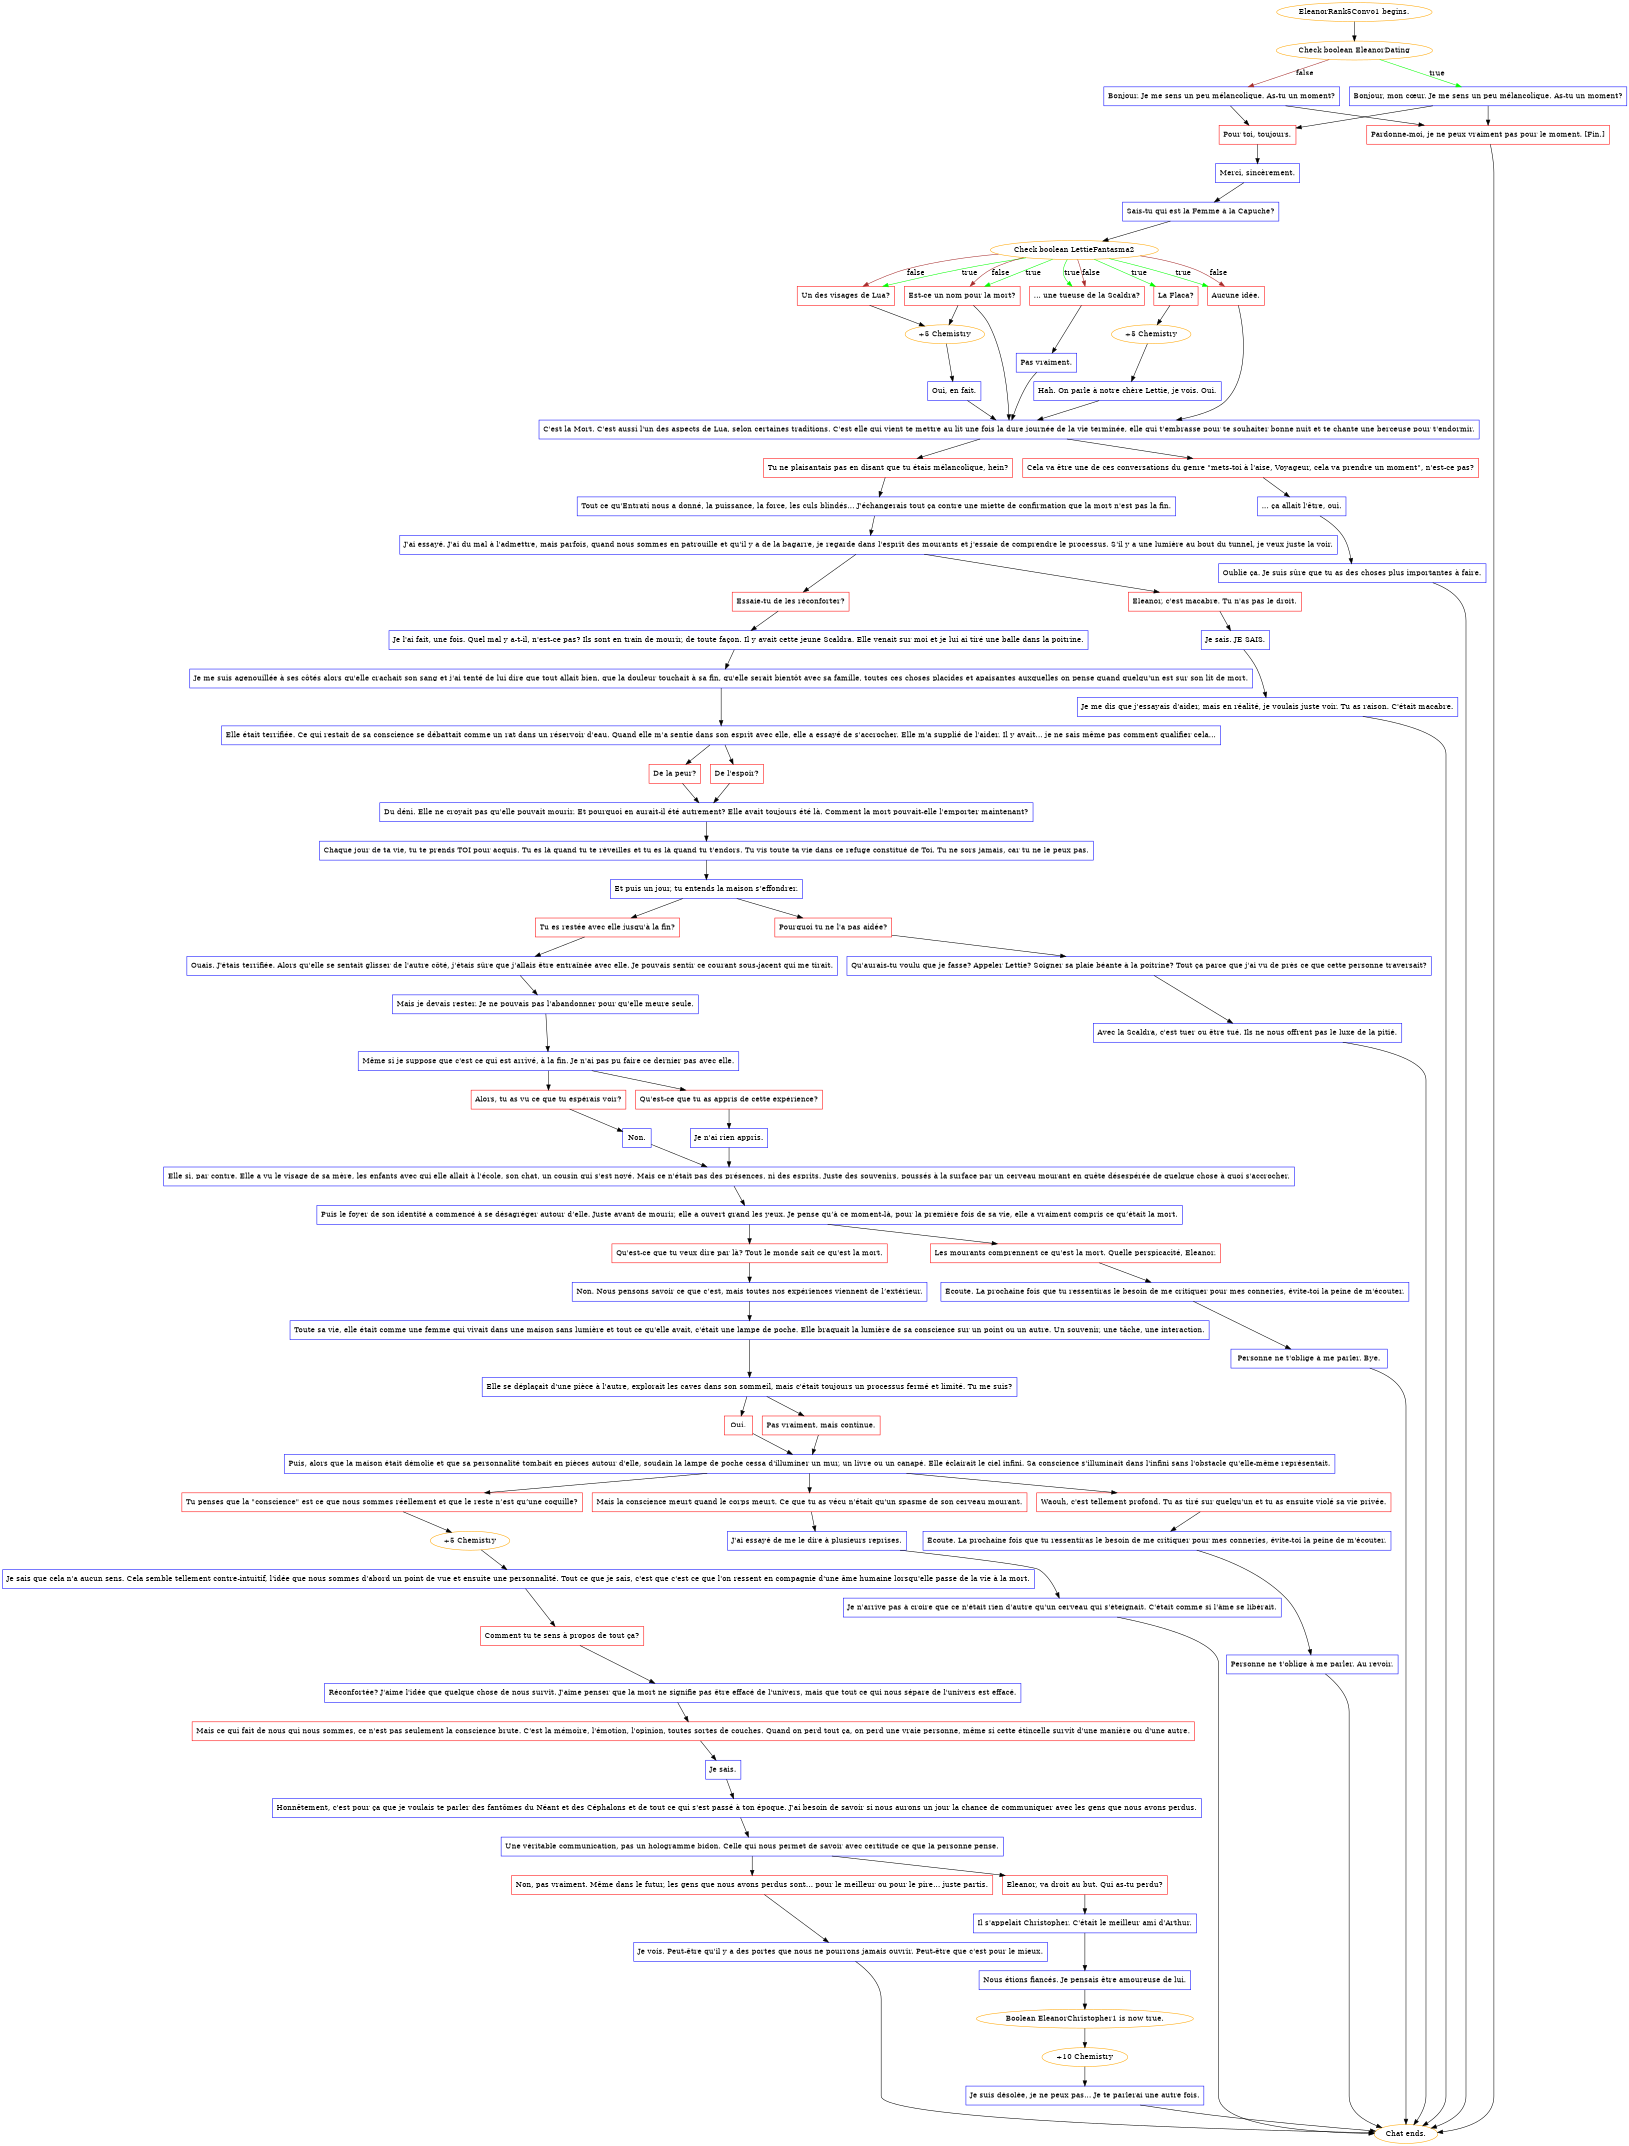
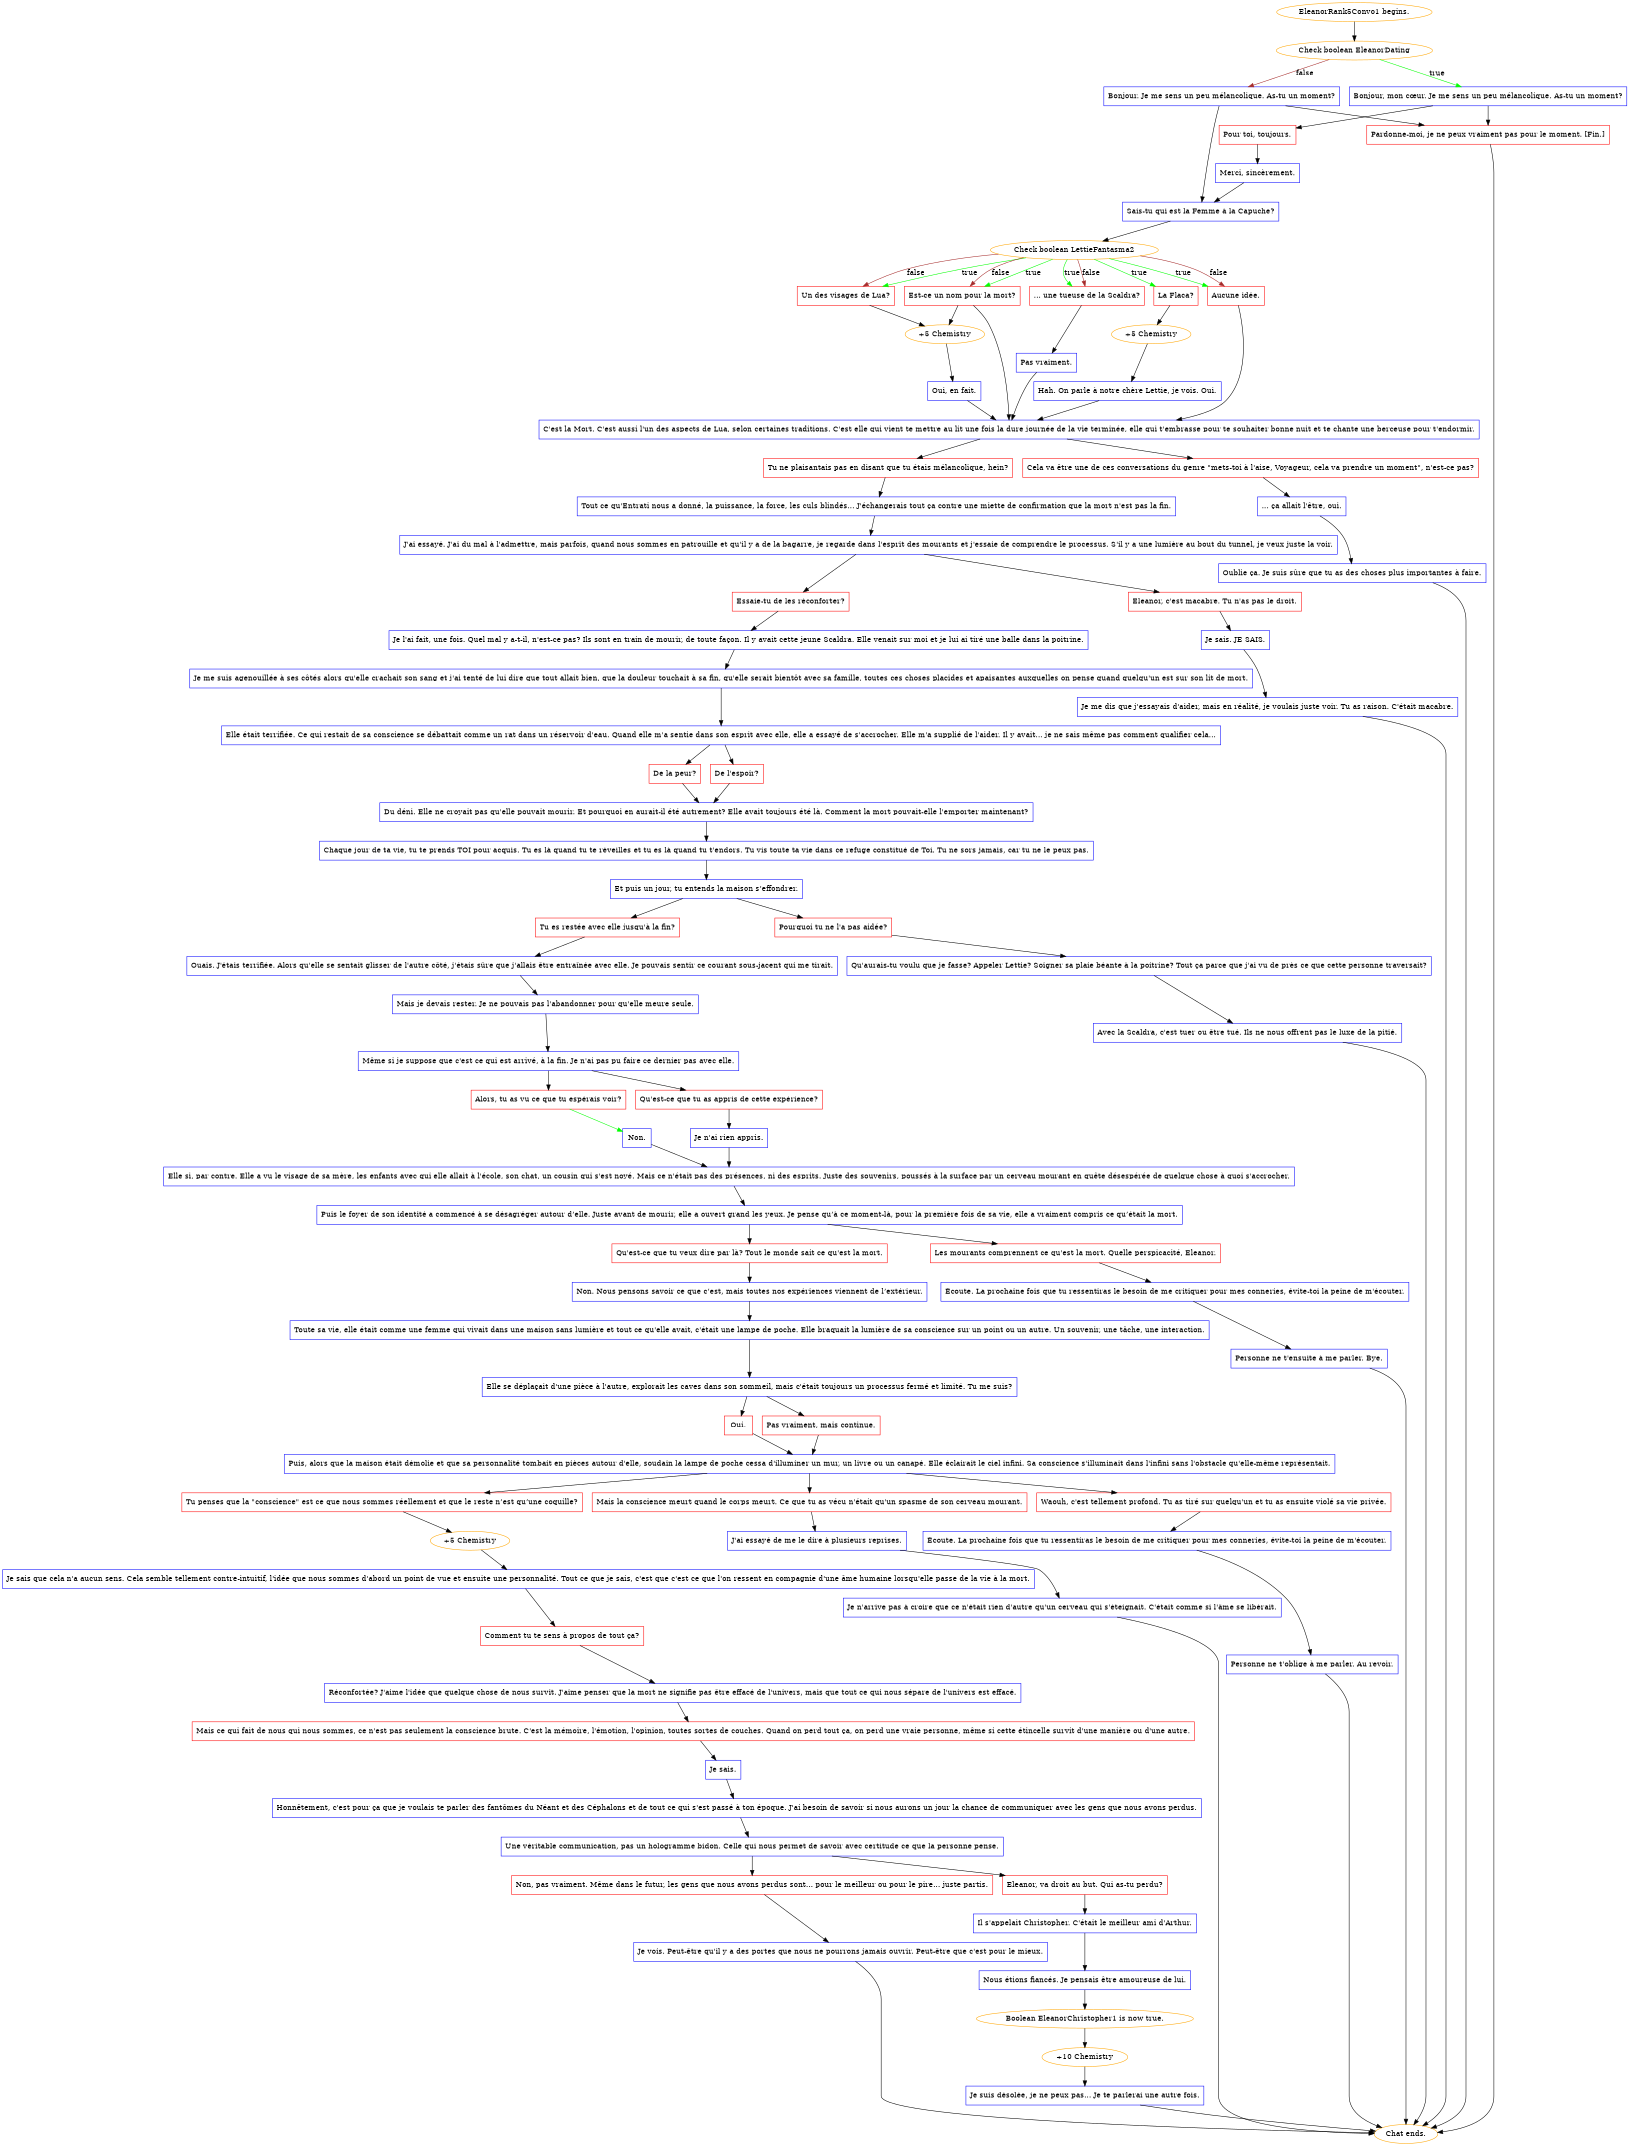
(1238, 114) -> (1210, 151)
(594, 1119) -> (594, 1119)
(1309, 1359) -> (1309, 1359)
